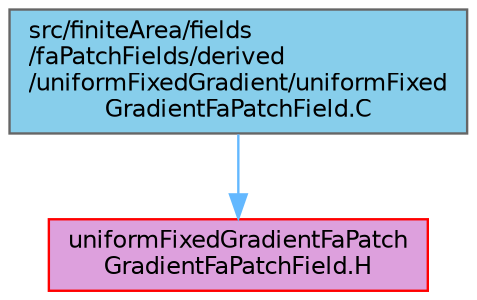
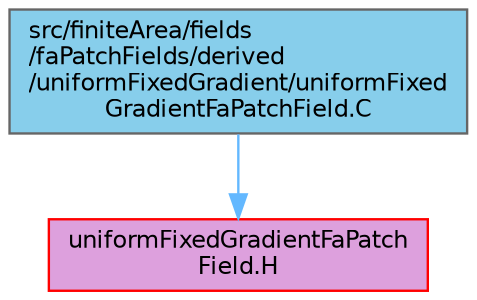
(238, 255) -> (238, 255)
